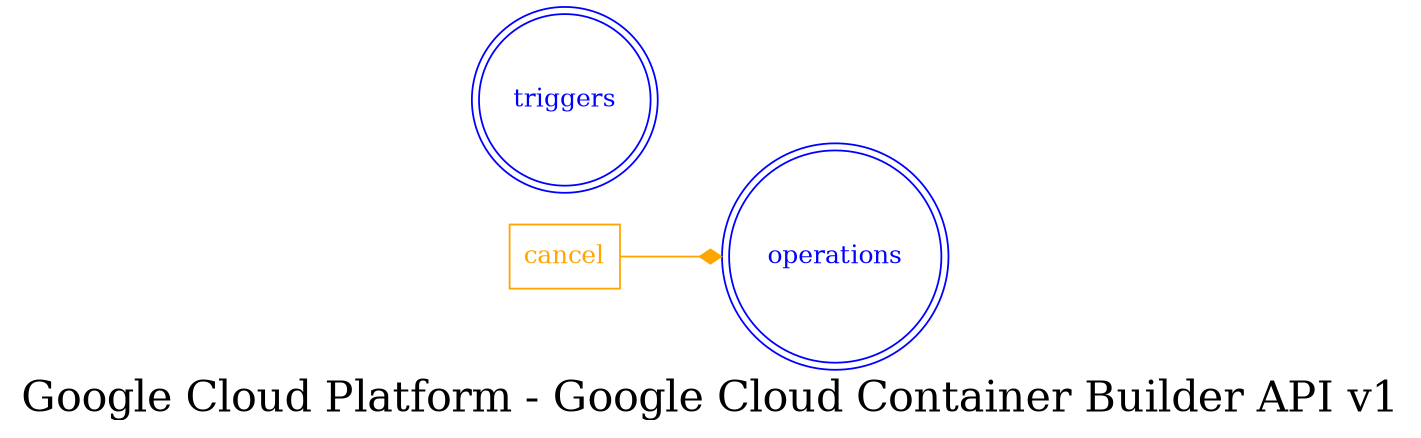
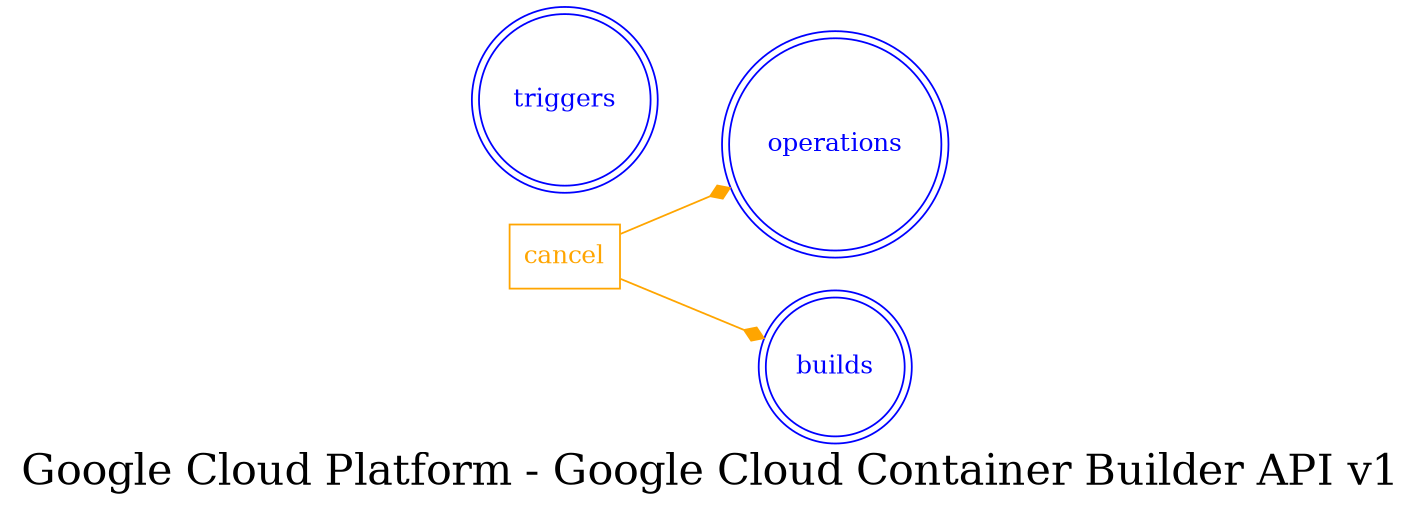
none -> (835, 367)
